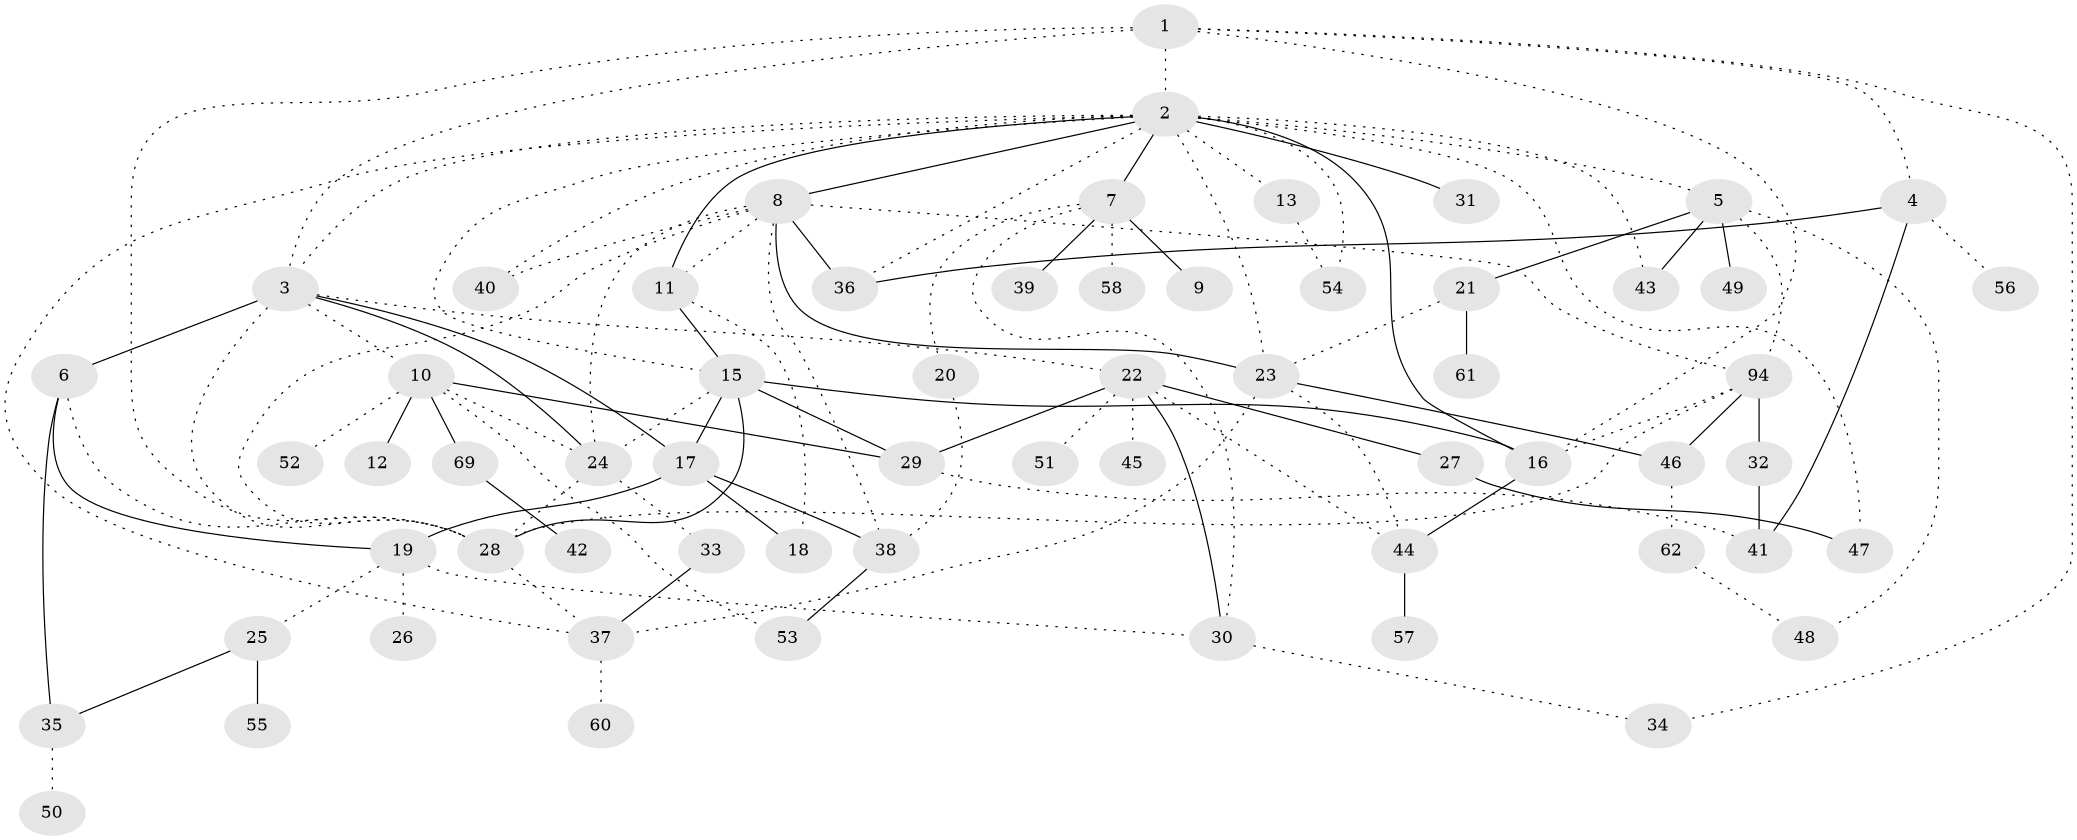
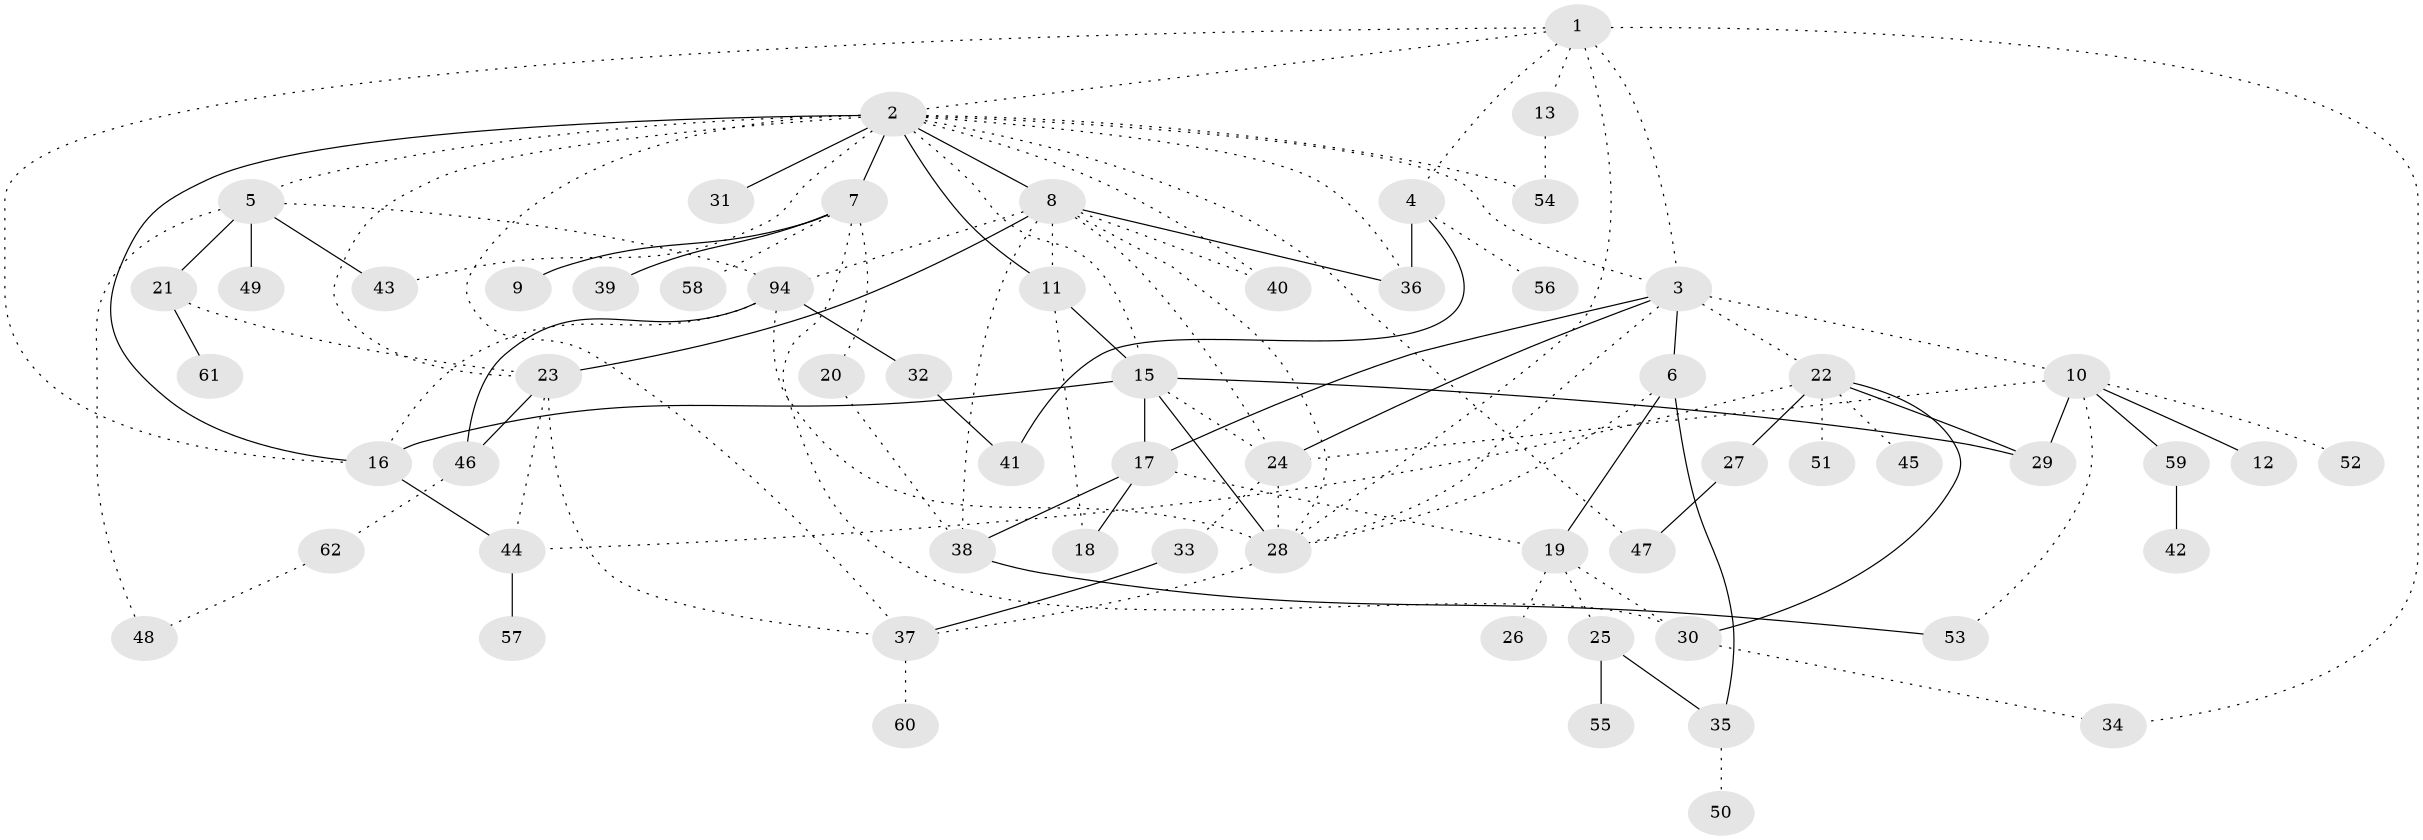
(1226, 158) -> (1562, 70)
(465, 464) -> (2177, 464)
(1339, 496) -> none
(562, 505) -> (1349, 509)
